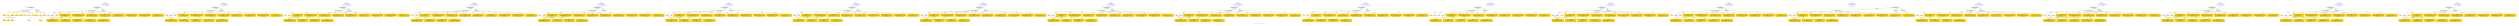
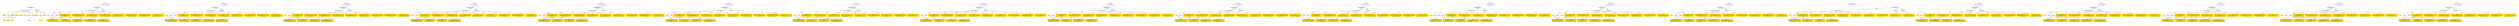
(4, 20) -> (4, 20)
